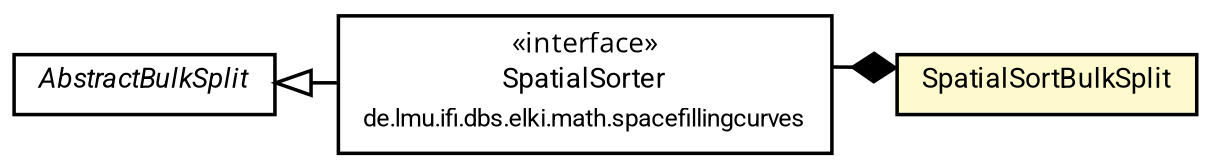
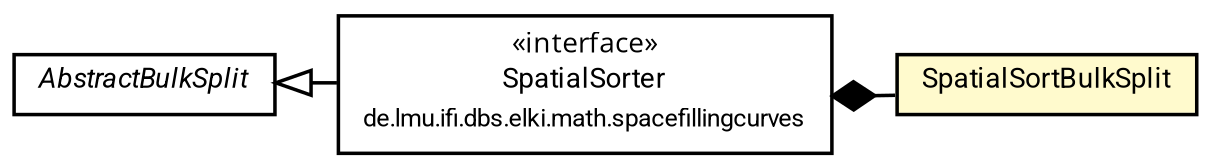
(842, 67) -> (885, 95)
